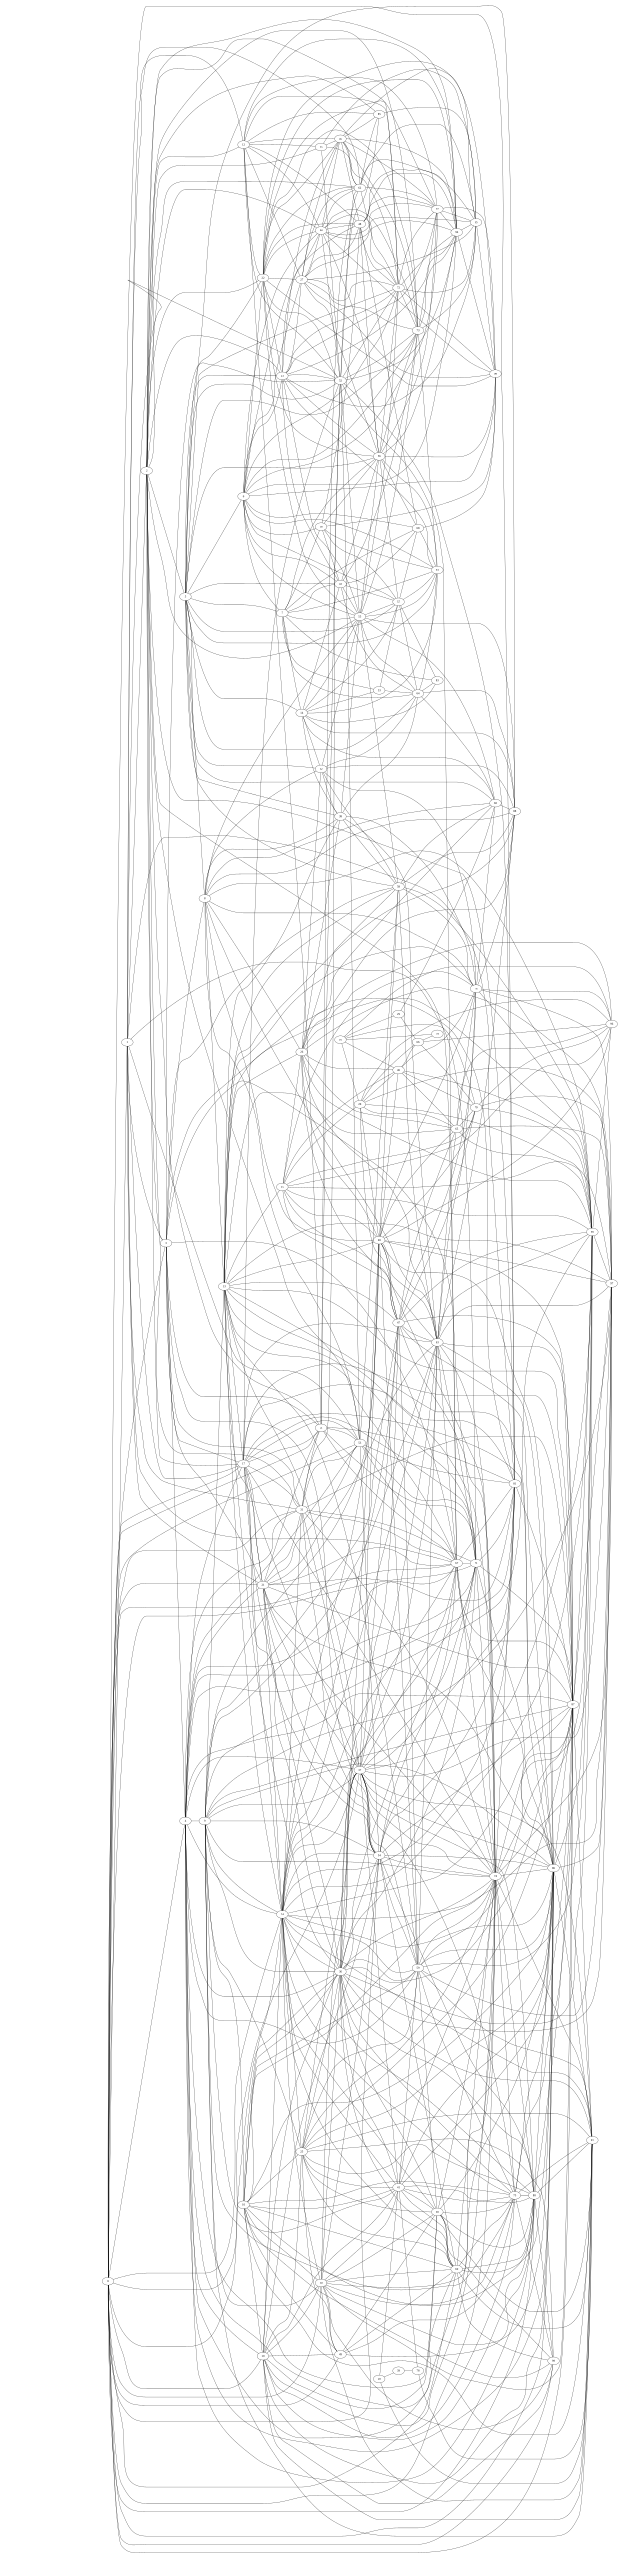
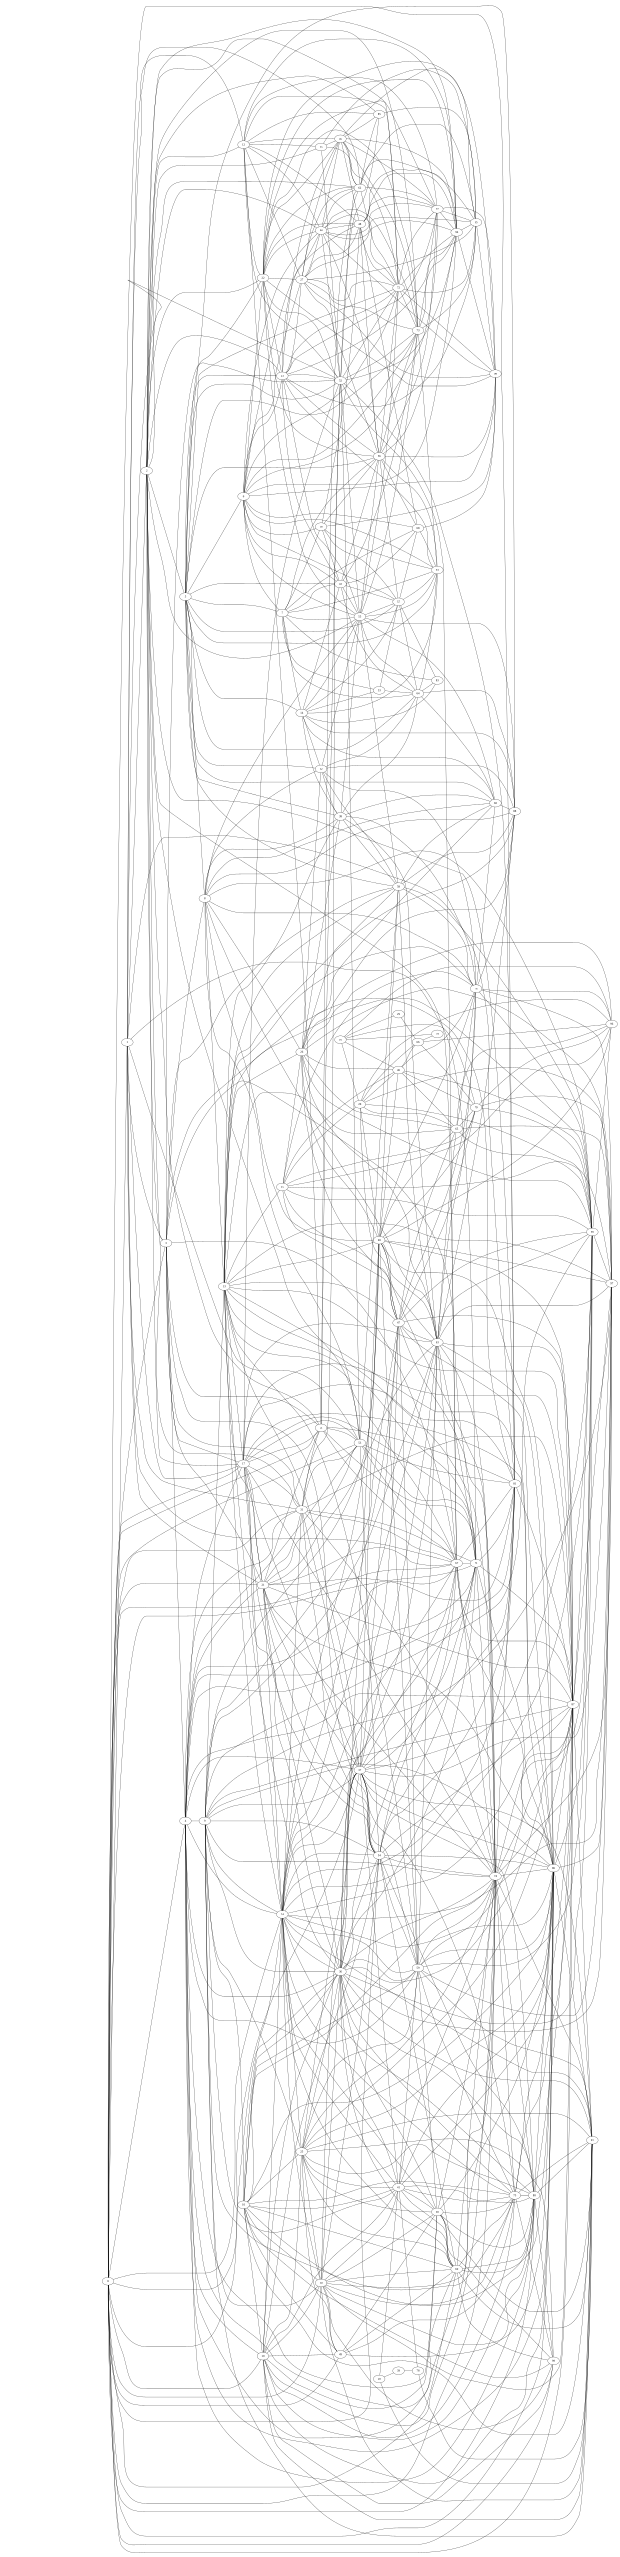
(456, 906) -> (417, 796)
(329, 1216) -> none
(409, 1838) -> none
none -> (311, 2217)
